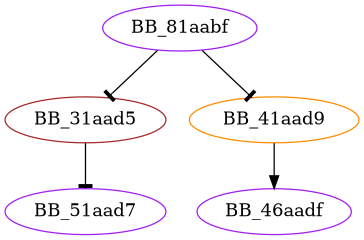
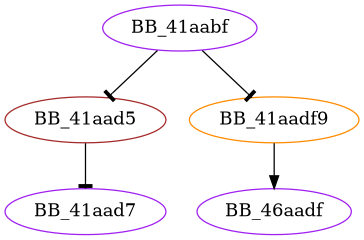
(180, 28) -> (180, 28)
(85, 120) -> (85, 120)
(274, 120) -> (274, 120)
(85, 212) -> (85, 212)
